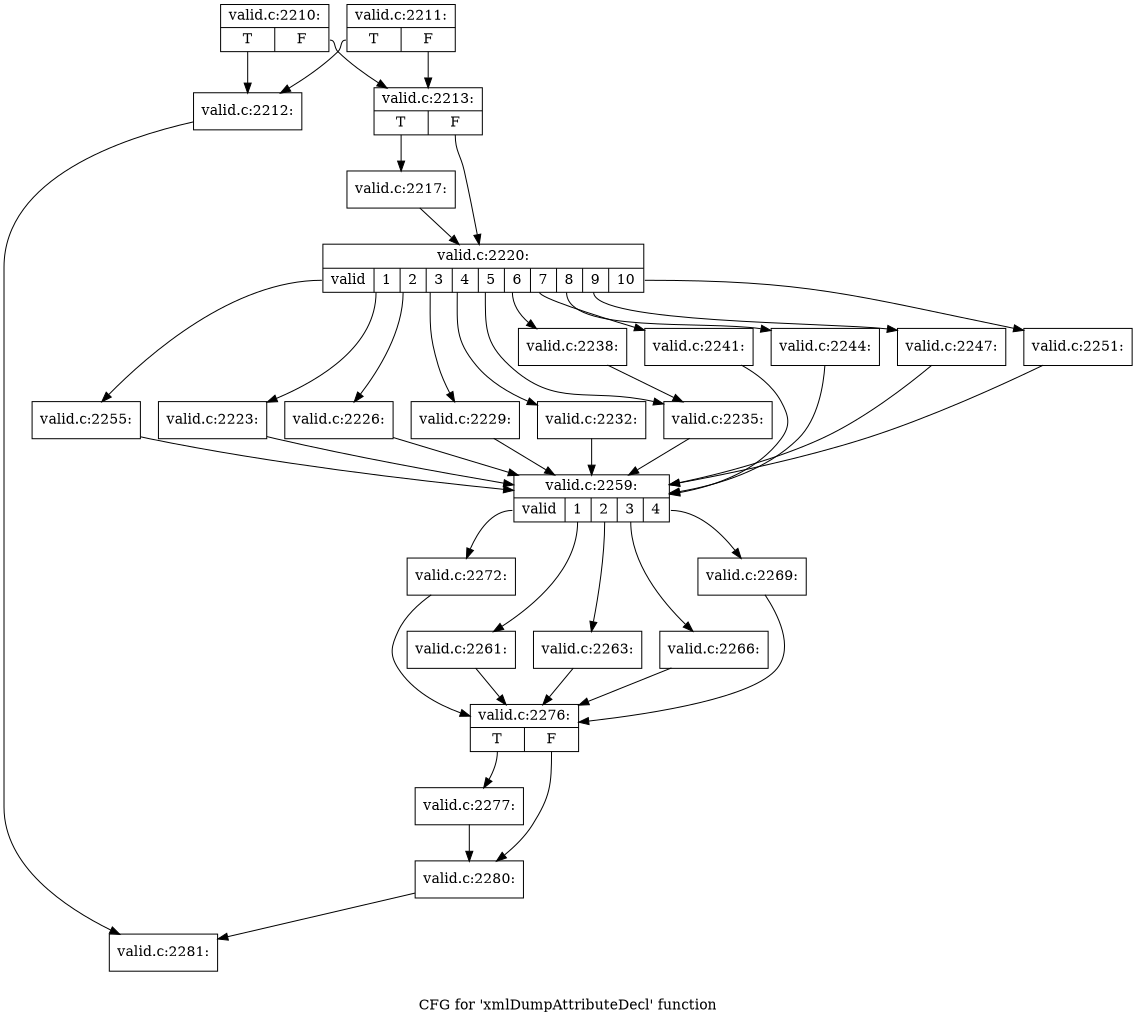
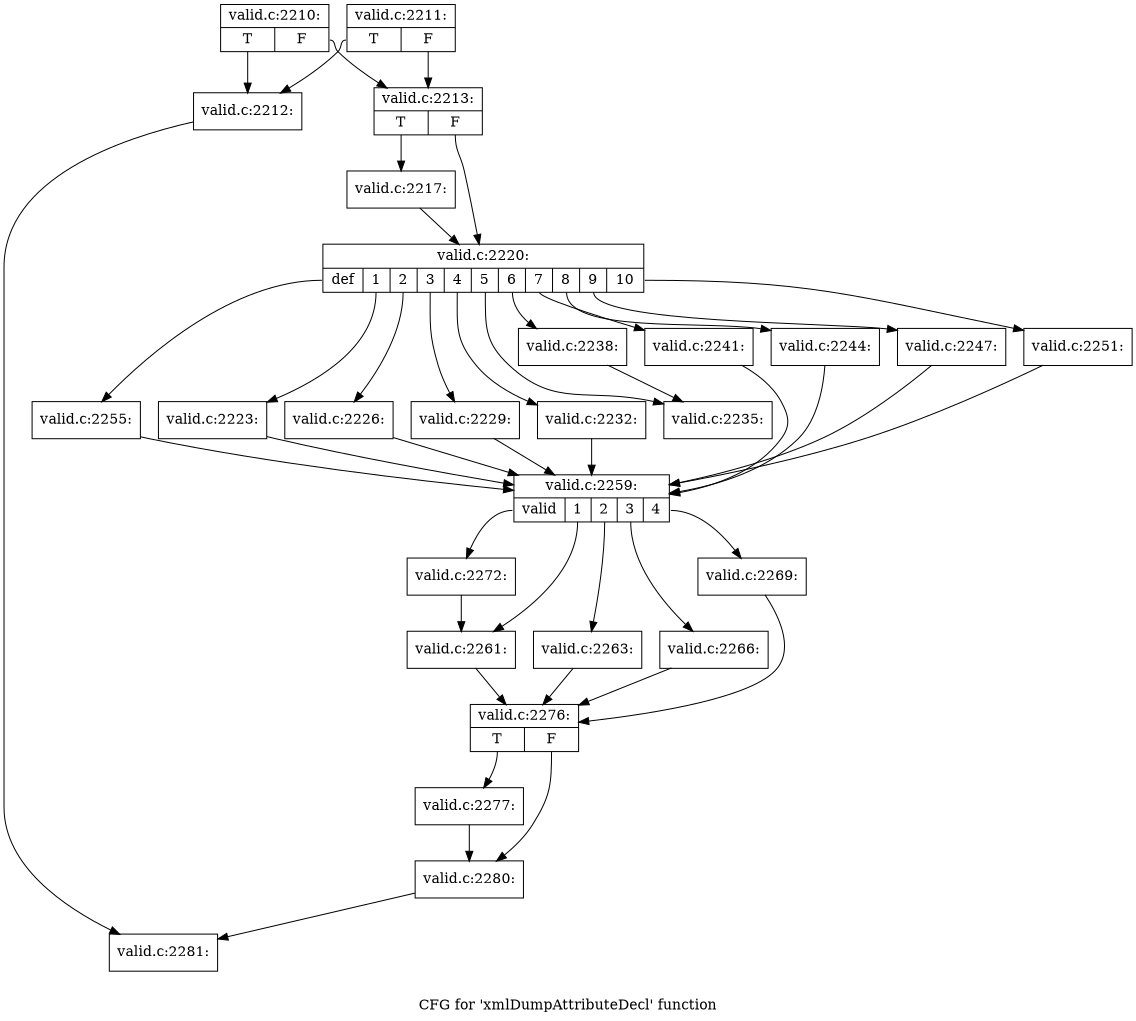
(348, 280) -> (343, 280)
(664, 454) -> none
(395, 663) -> (461, 608)
